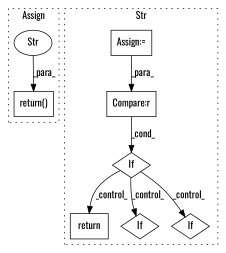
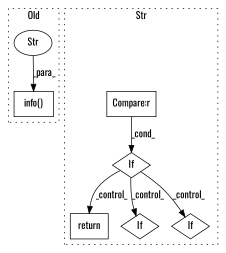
(34, 17) -> (34, 17)
(131, 43) -> none
(34, 104) -> (34, 104)
